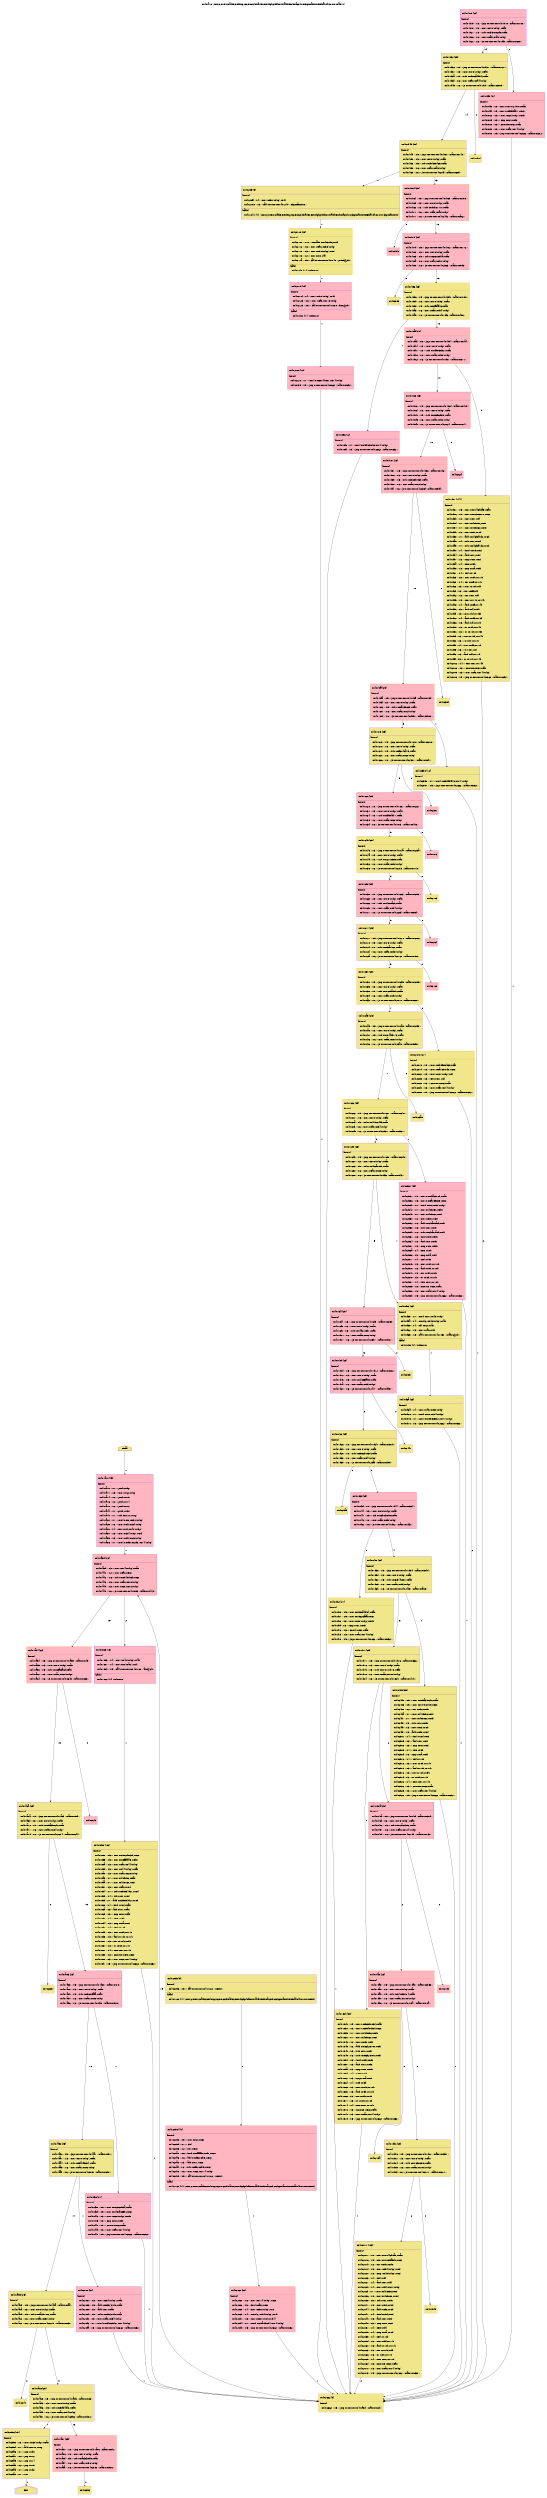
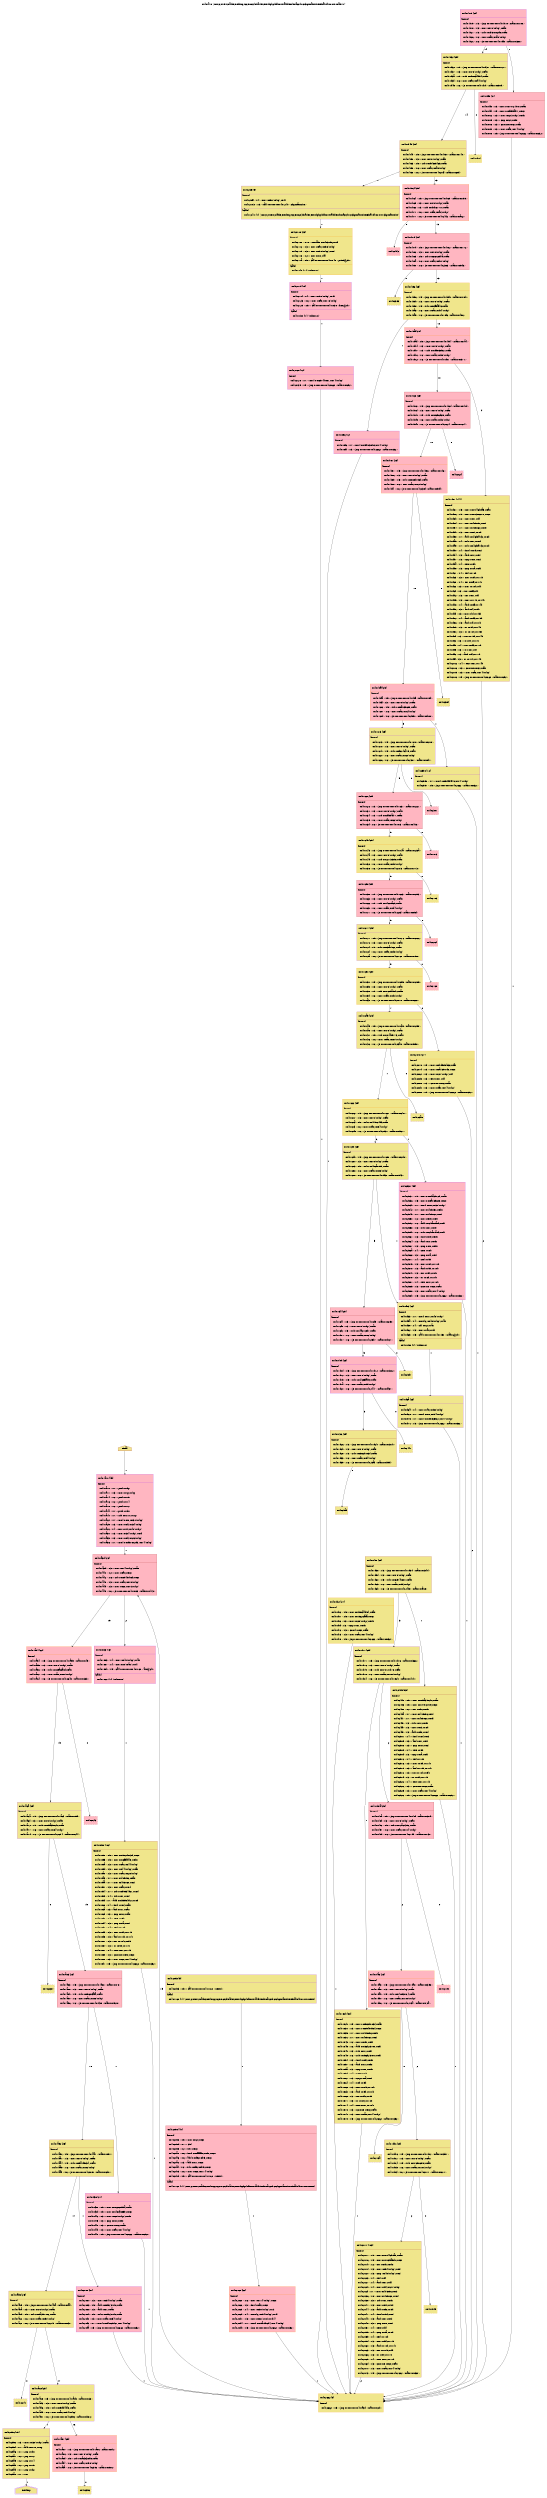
(384, 1511) -> none
(26, 2490) -> (26, 2490)
